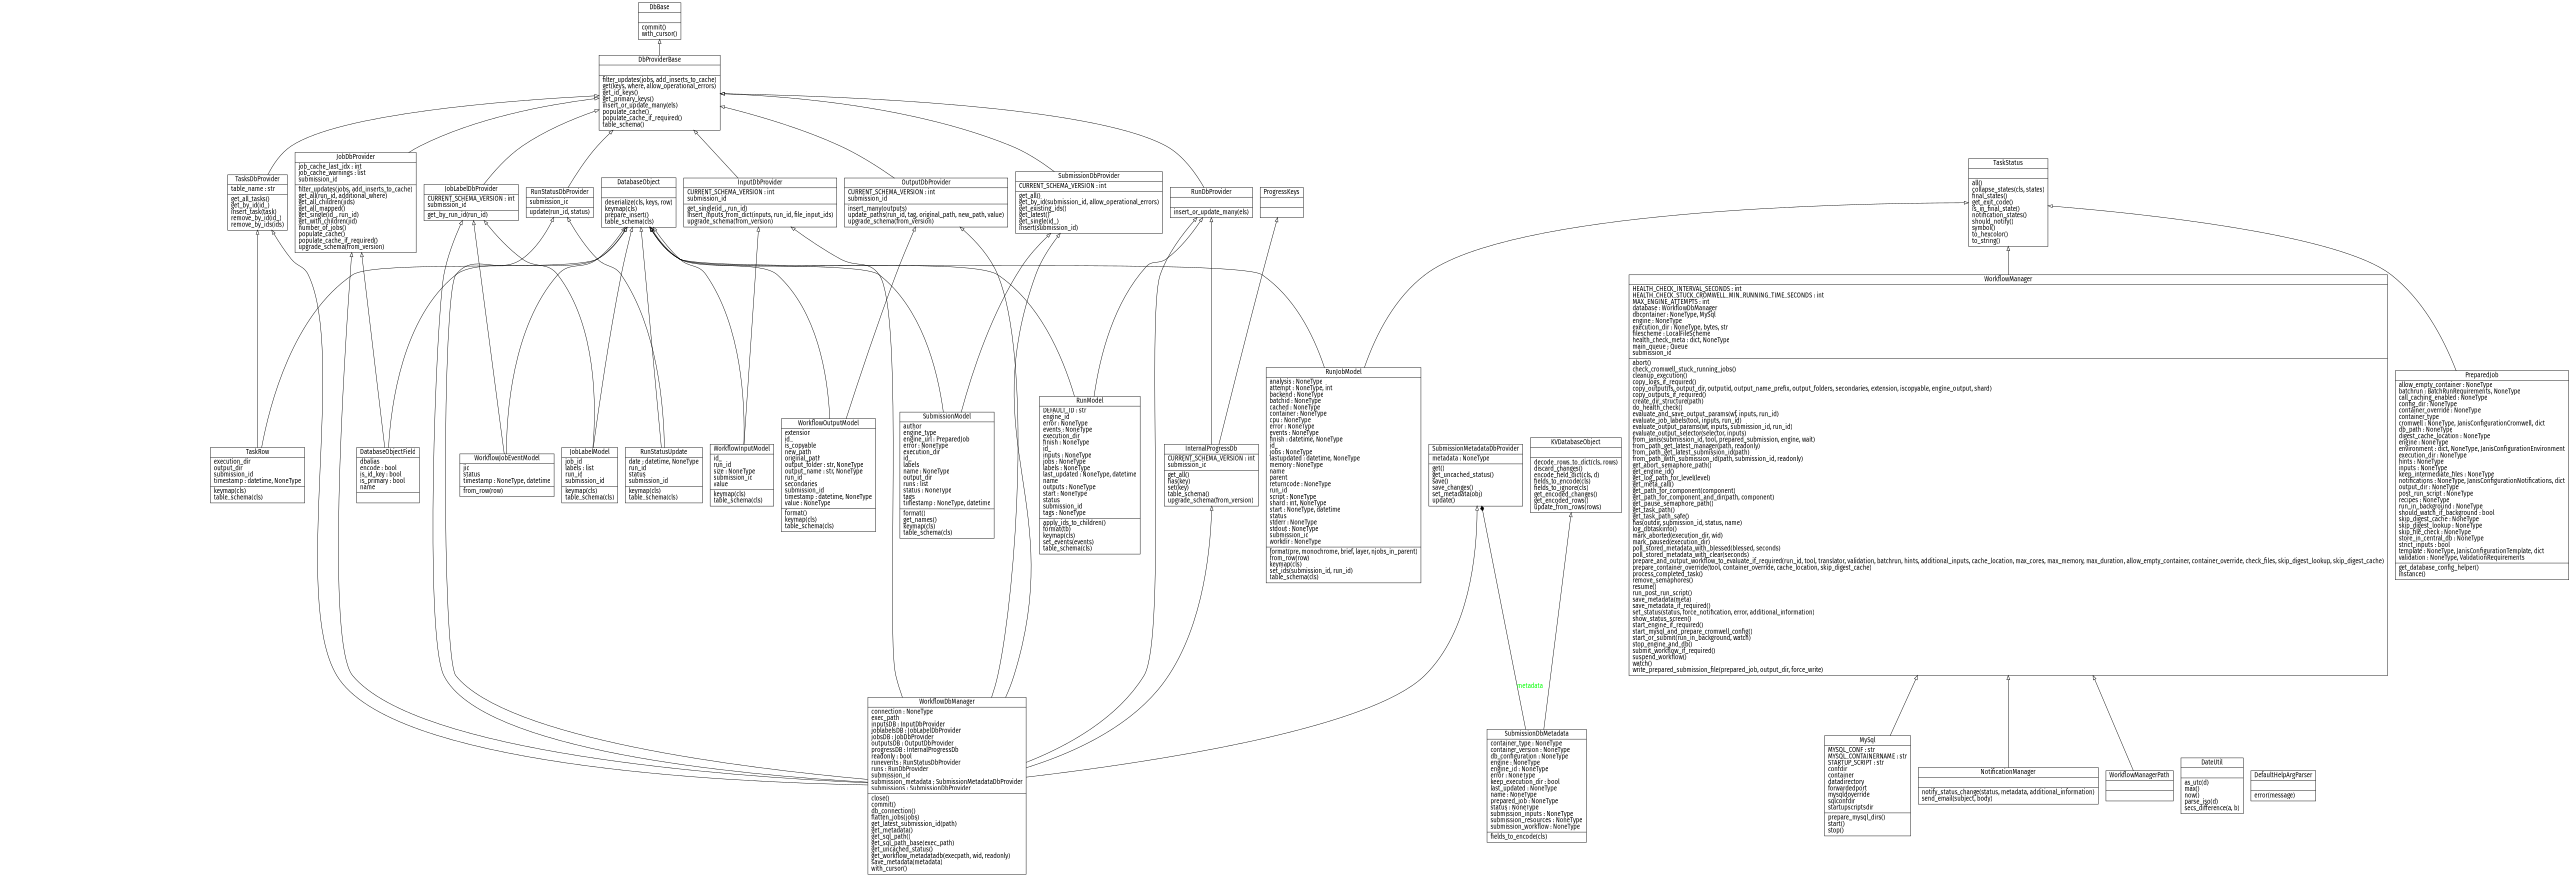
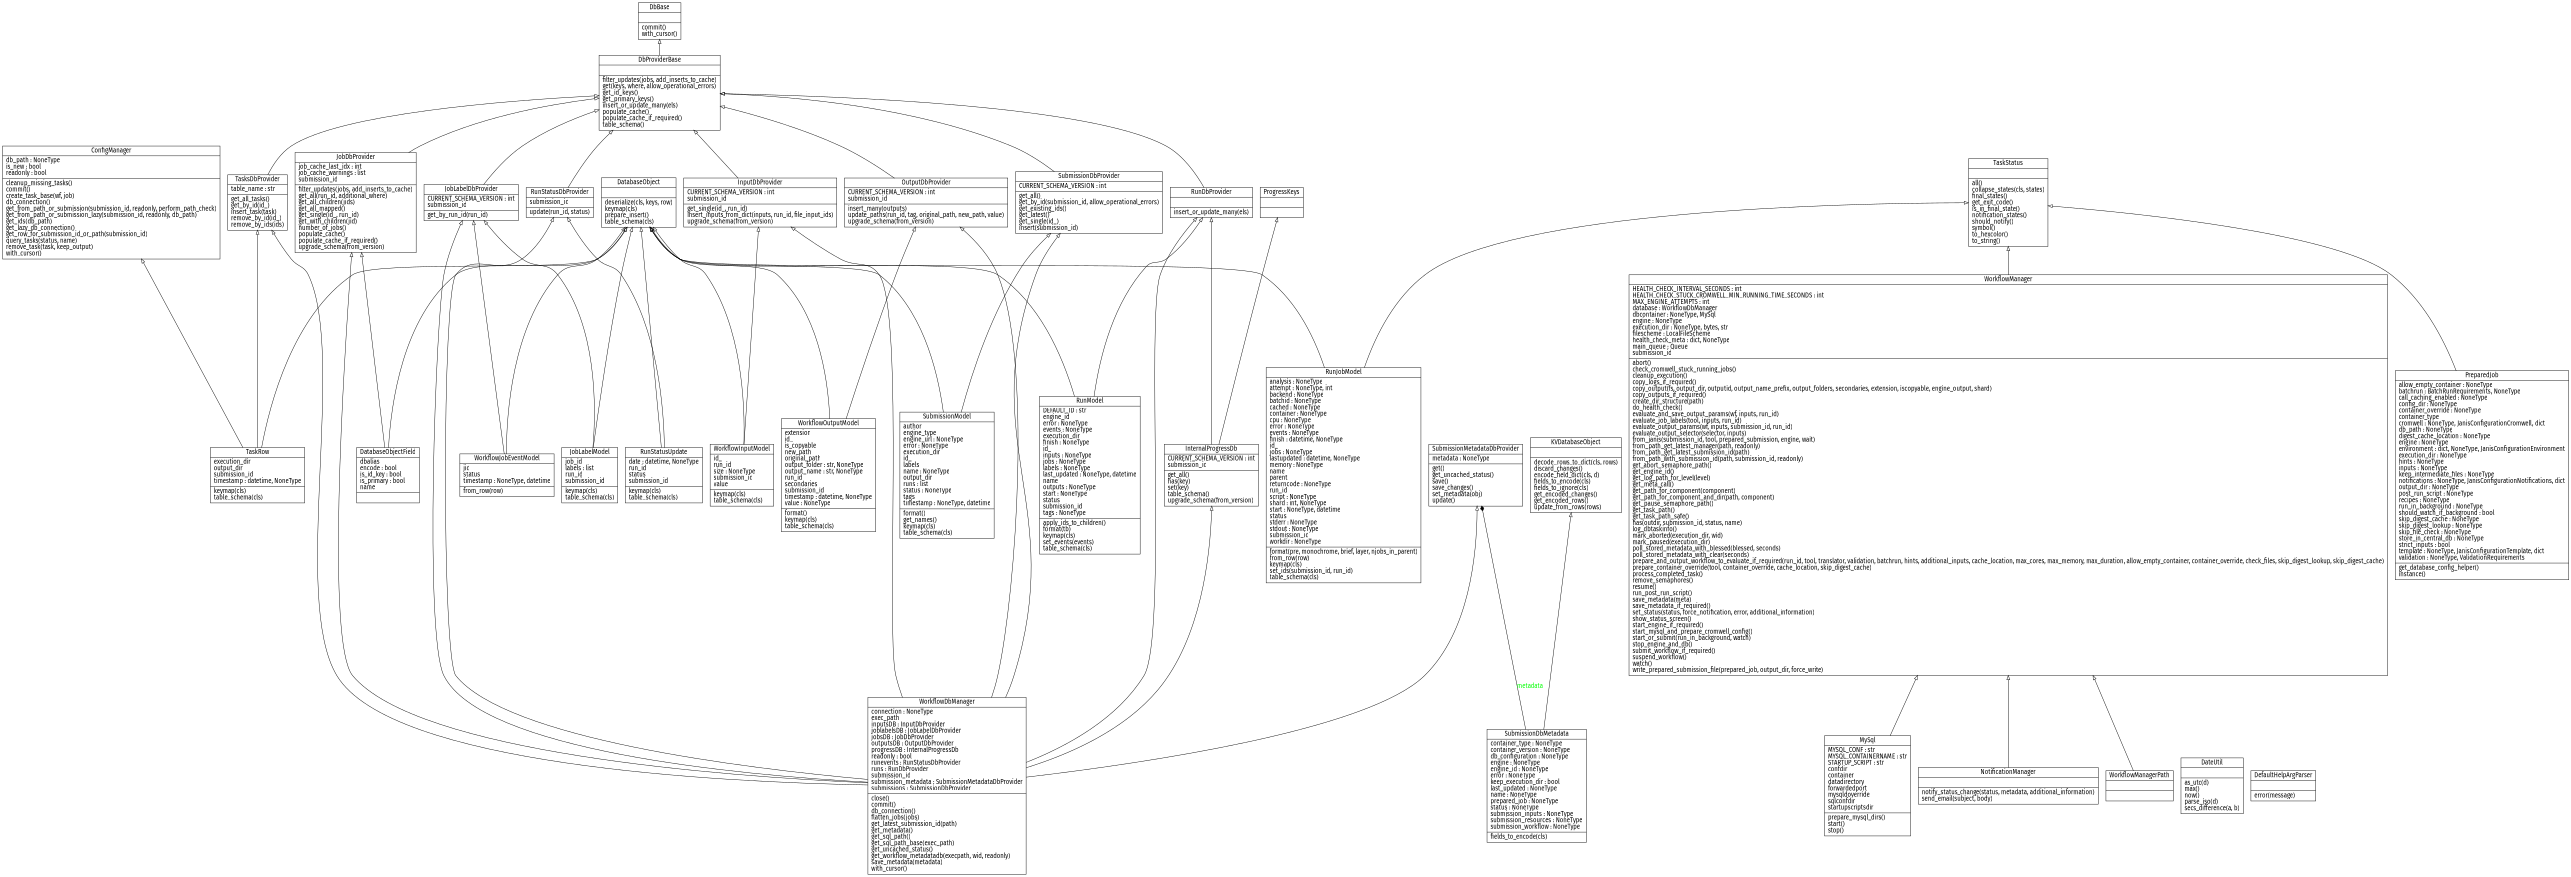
none -> (111, 203)
(937, 440) -> (933, 440)
